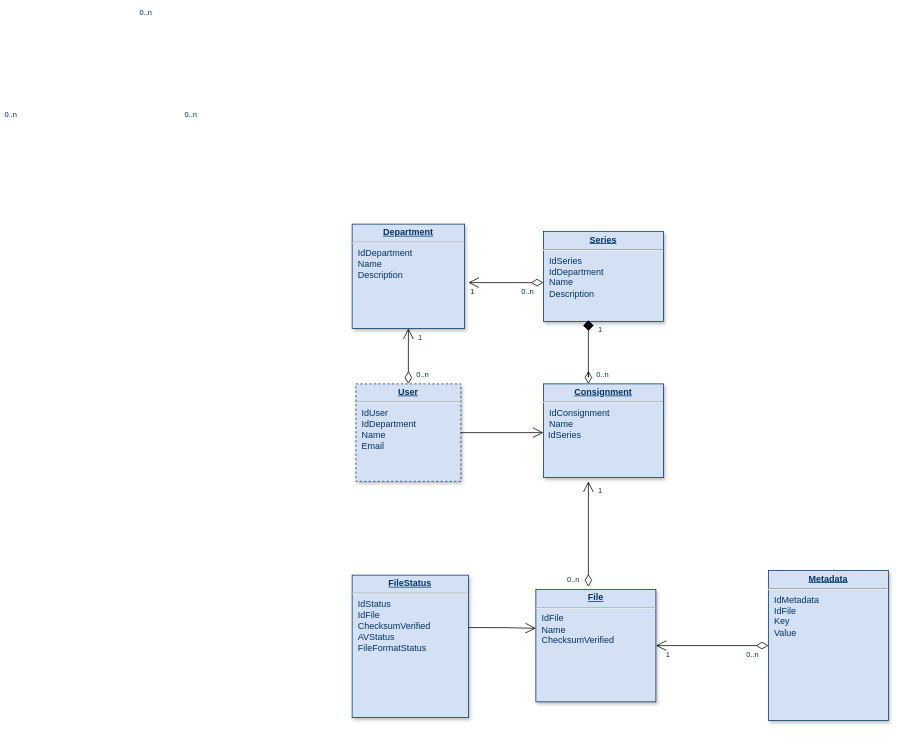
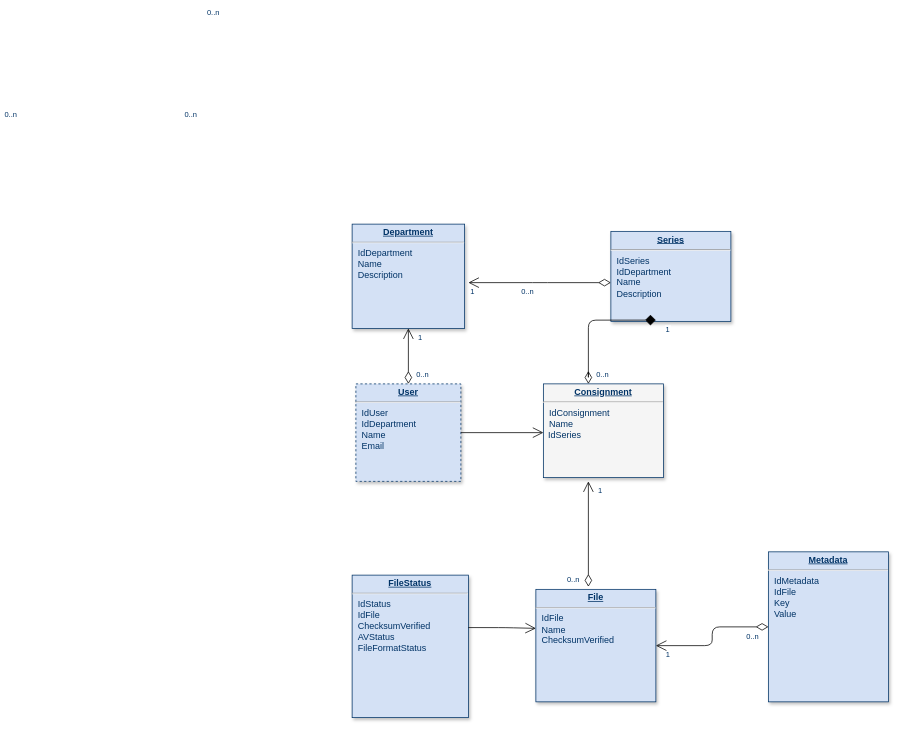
(603, 276) -> (671, 276)
(603, 431) -> (603, 431)
(828, 645) -> (828, 627)
